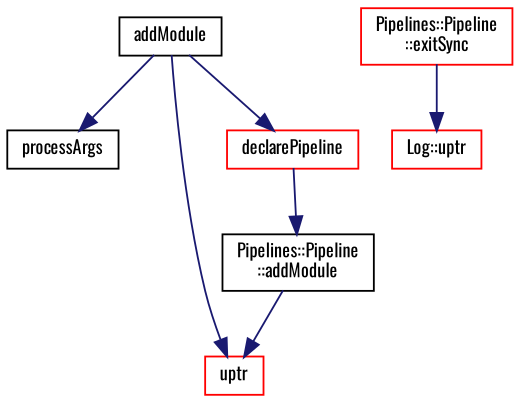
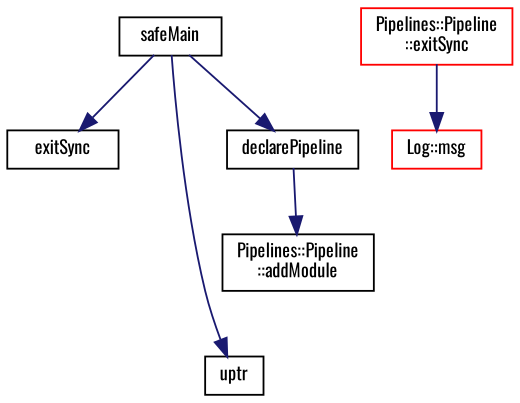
(171, 36) -> (171, 36)
(63, 150) -> (63, 150)
(293, 150) -> (293, 150)
(437, 150) -> (437, 150)
(268, 316) -> none
(234, 376) -> (234, 376)
